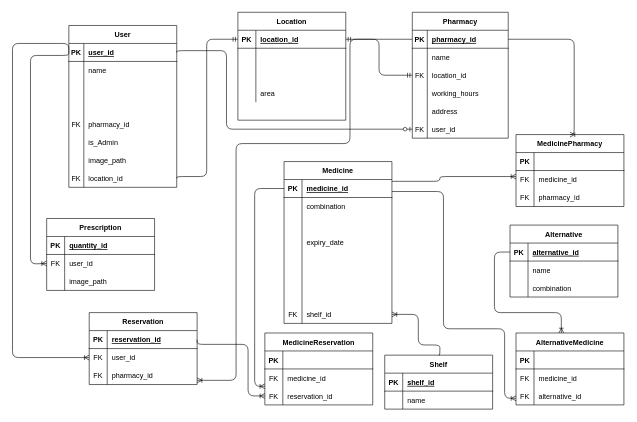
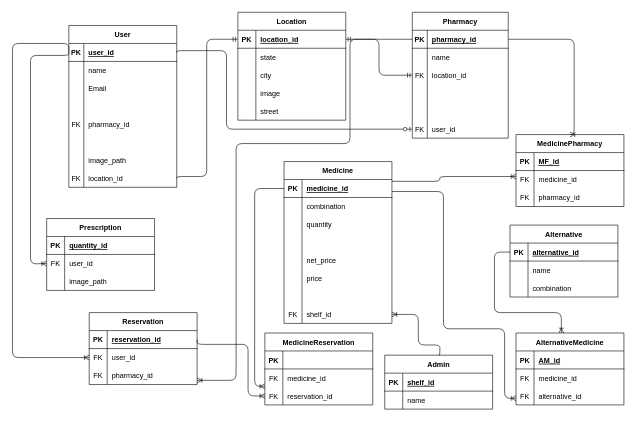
none -> (301, 57)
none -> (301, 75)
none -> (130, 89)
(468, 93) -> none
(268, 94) -> (270, 94)
none -> (301, 111)
(468, 111) -> none
(130, 143) -> none
none -> (579, 162)
none -> (347, 225)
(347, 243) -> none
none -> (347, 261)
none -> (347, 279)
none -> (579, 360)
(439, 365) -> (439, 365)
